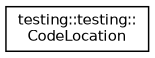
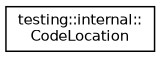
(77, 29) -> (80, 29)
